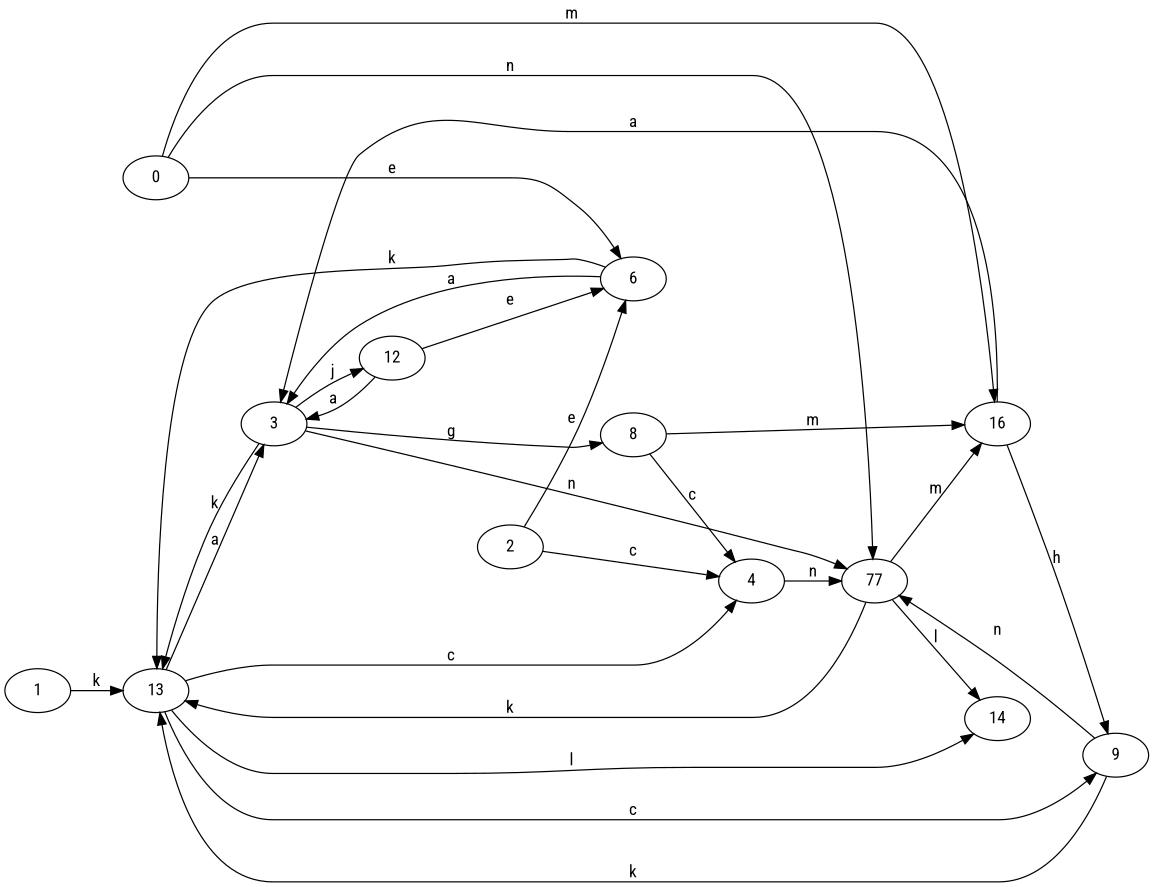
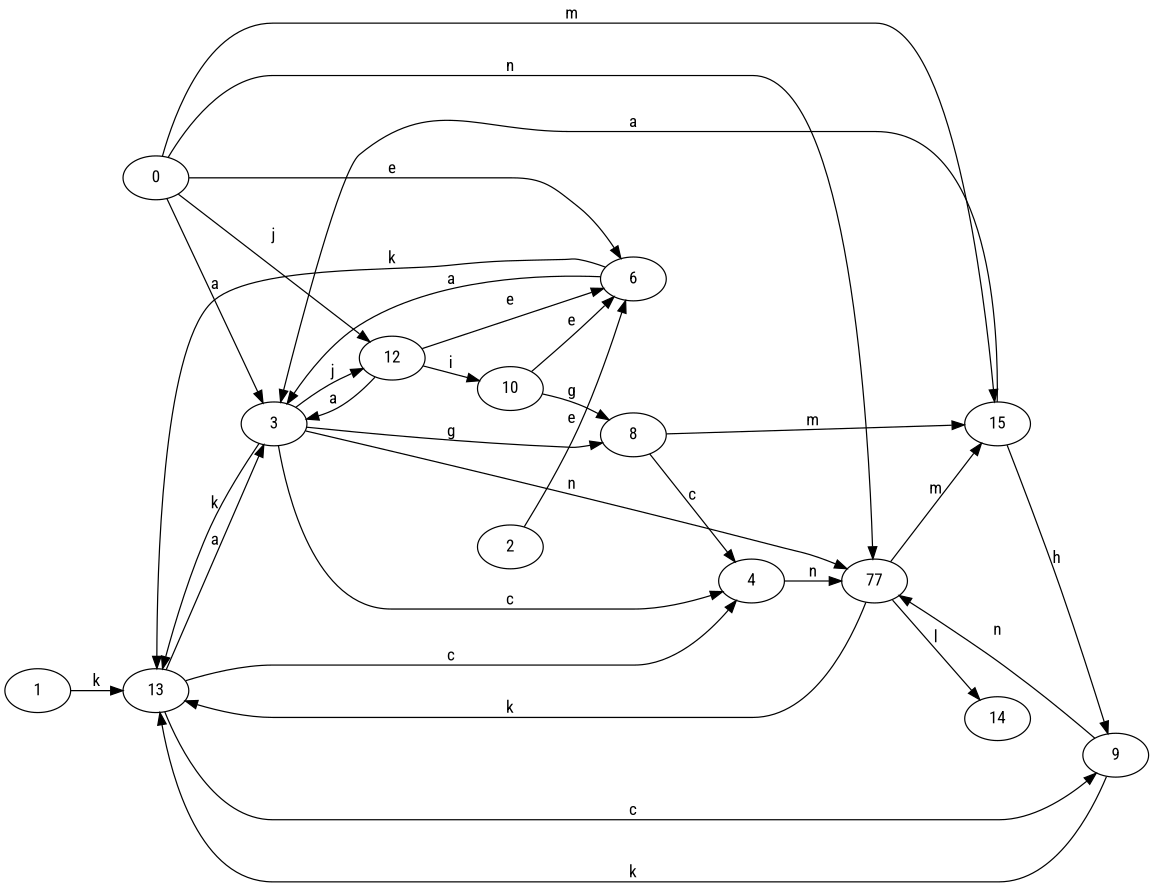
none -> (269, 264)
none -> (210, 291)
none -> (510, 389)
(998, 424) -> (998, 424)
(625, 563) -> (445, 609)
(559, 771) -> none
